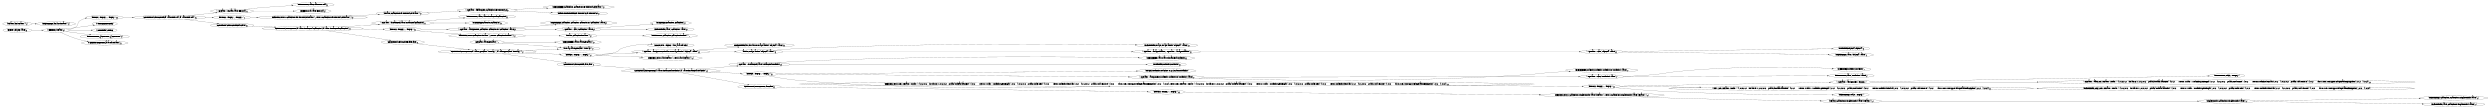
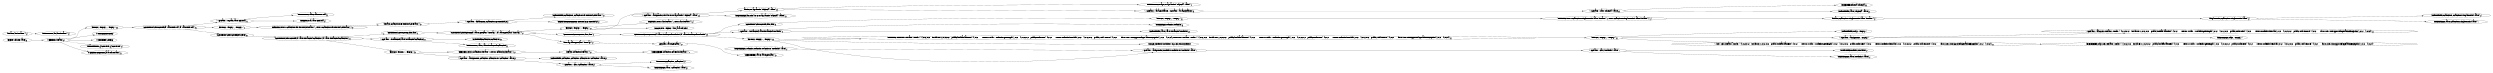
(531, 45) -> (626, 43)
(1384, 80) -> (964, 50)
